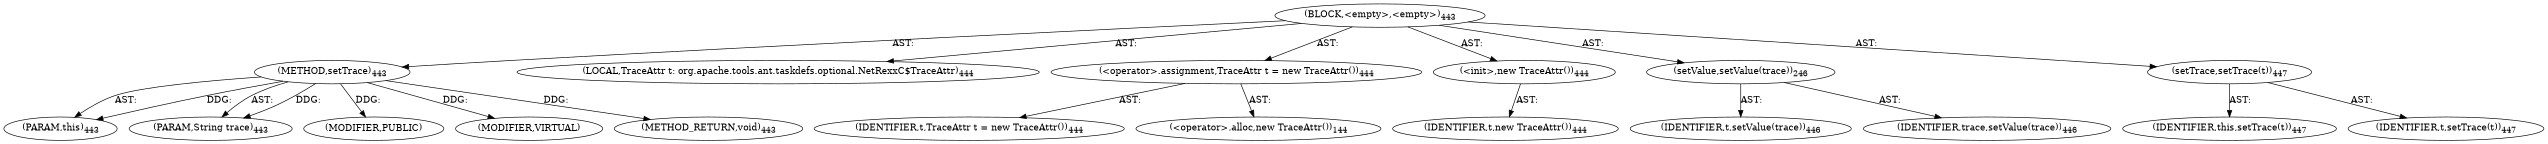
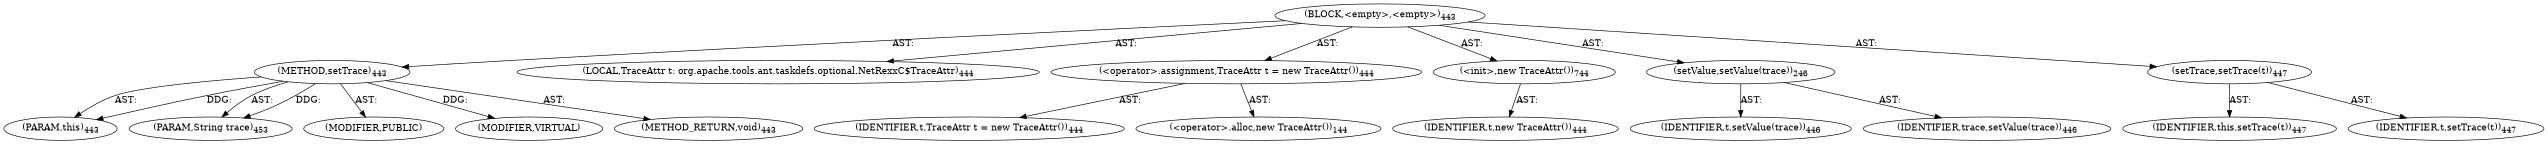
(1582, 71) -> (1582, 71)
(370, 100) -> (368, 100)
(557, 100) -> (556, 100)
(261, 128) -> (261, 128)
